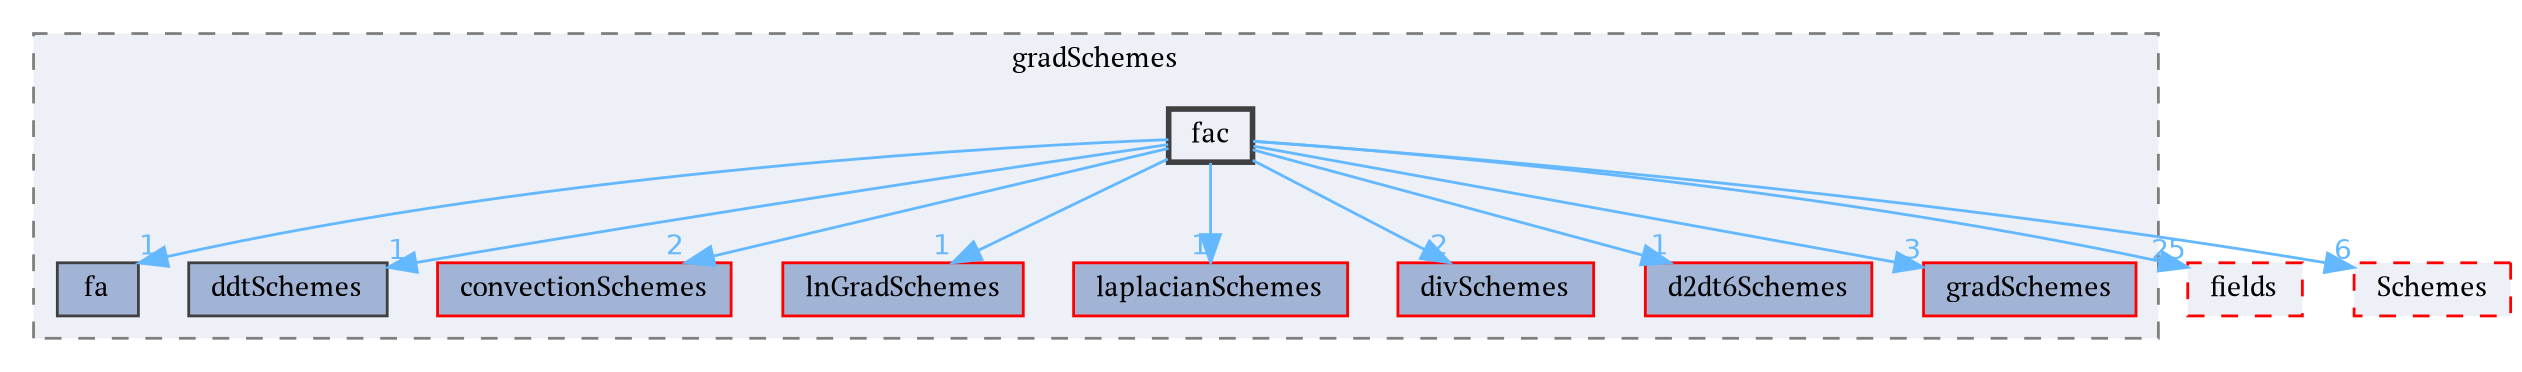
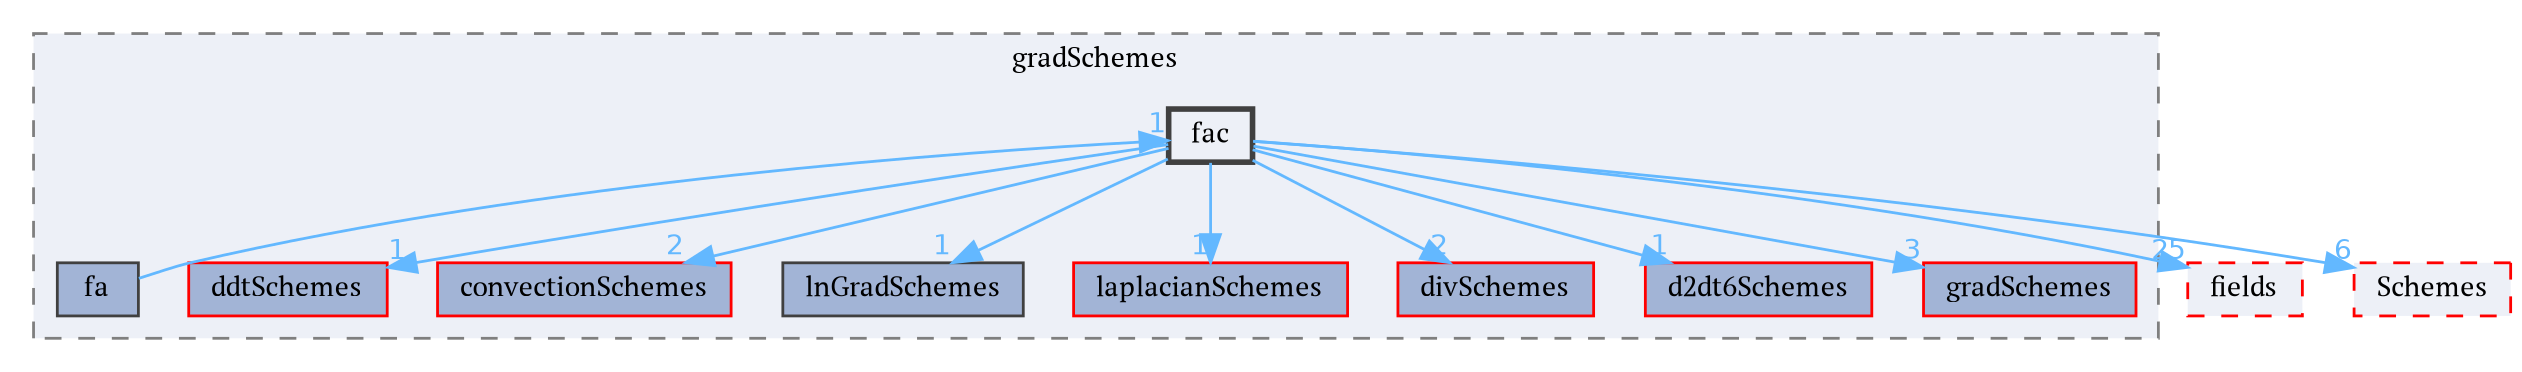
(665, 178) -> (636, 187)
(288, 289) -> (288, 289)
(903, 289) -> (903, 289)
